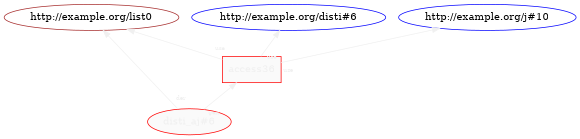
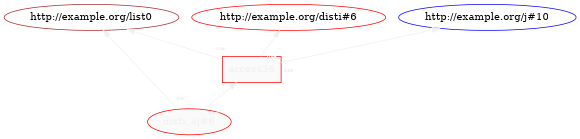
(289, 17) -> (289, 17)
